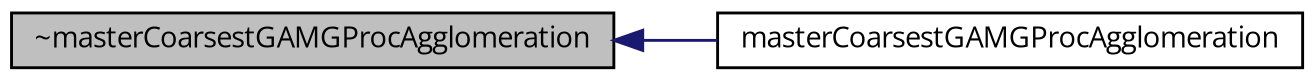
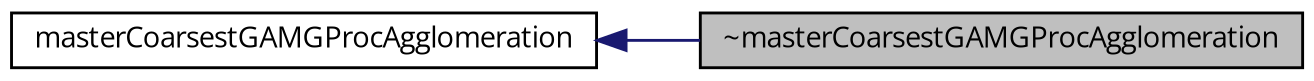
(680, 40) -> (663, 40)
